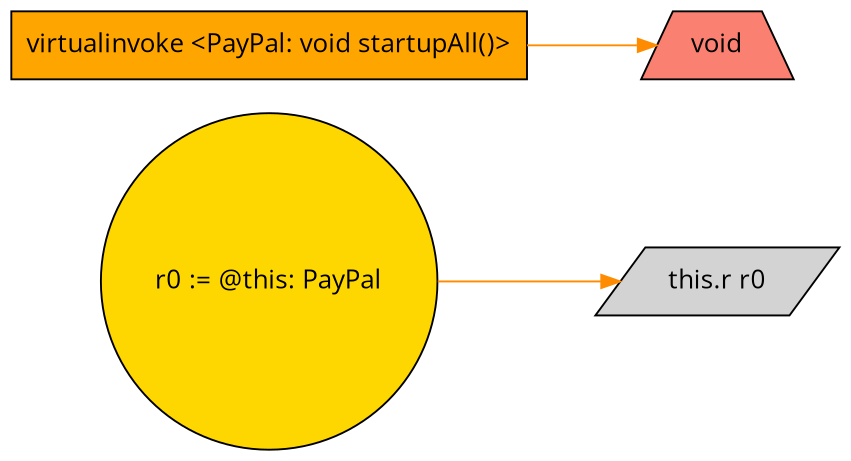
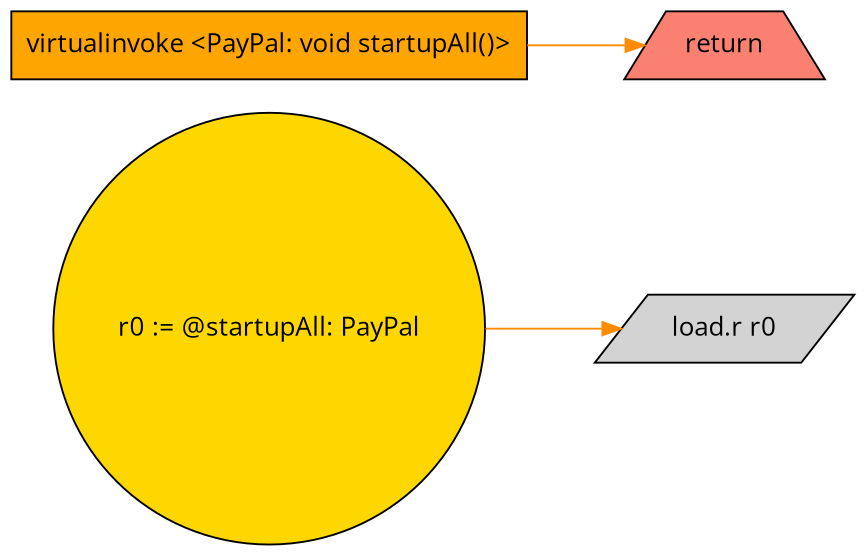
(717, 45) -> (725, 45)
(269, 281) -> (269, 329)
(717, 281) -> (725, 329)
